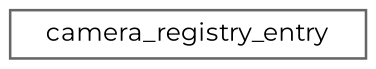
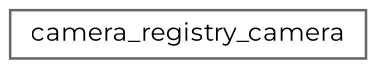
(188, 34) -> (188, 34)
